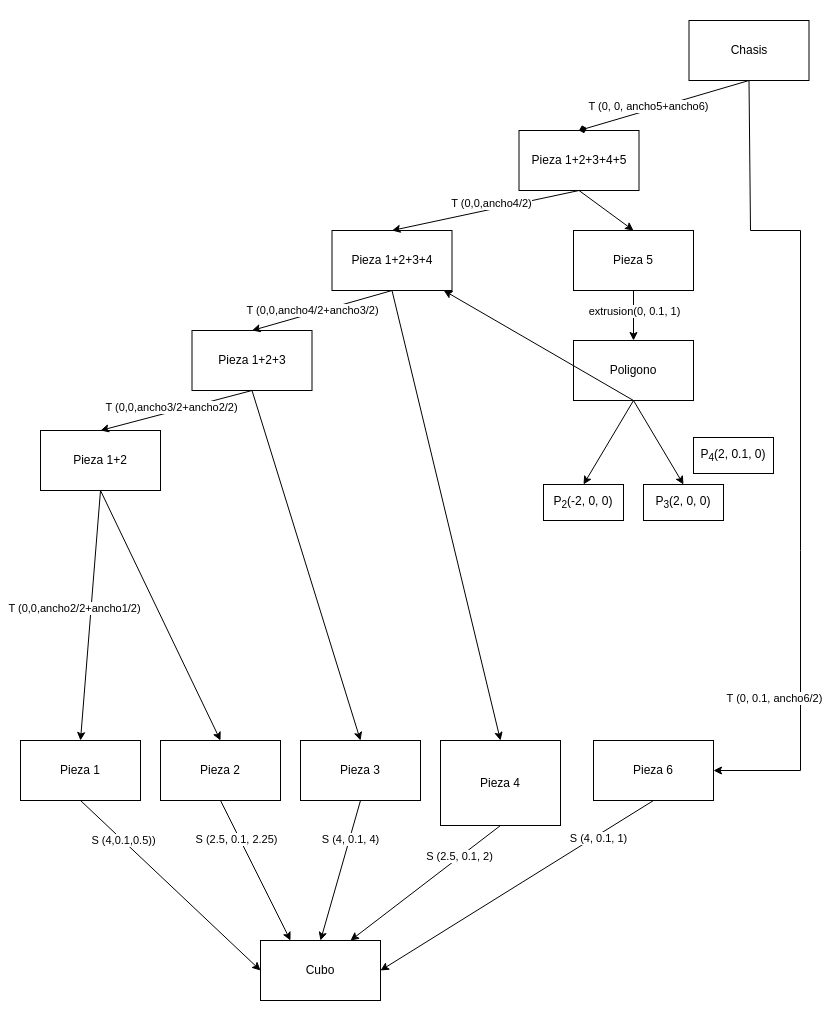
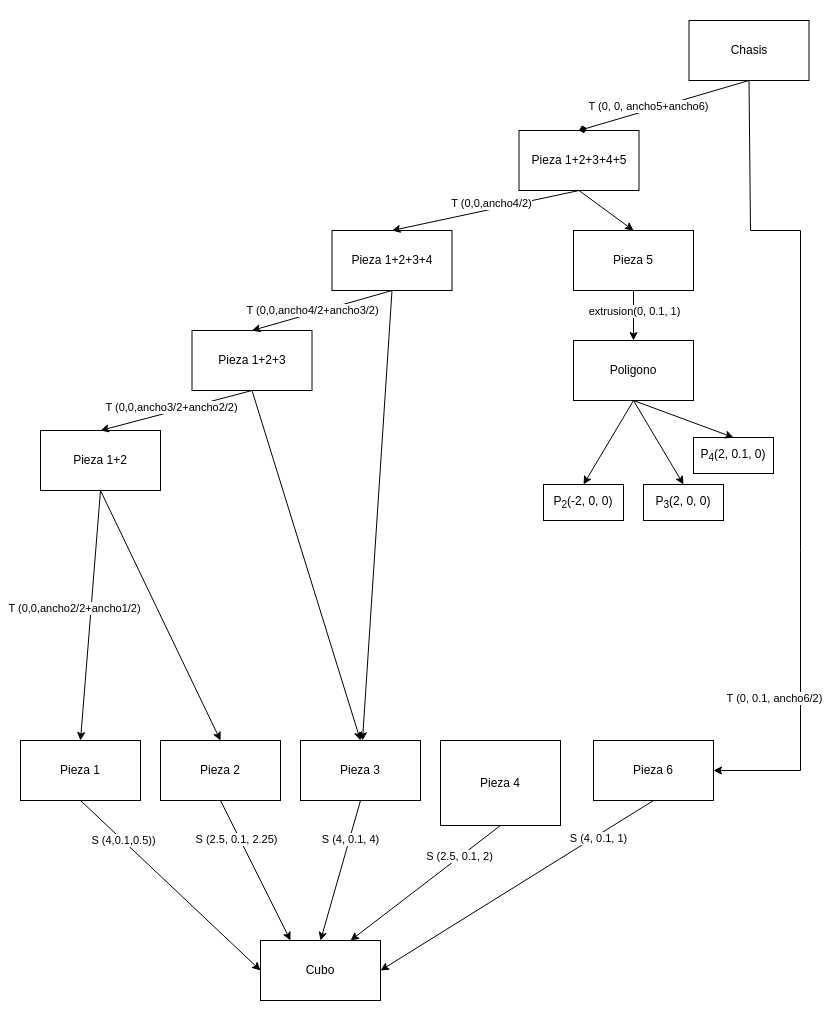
(541, 347) -> (682, 419)
(446, 513) -> (377, 513)
